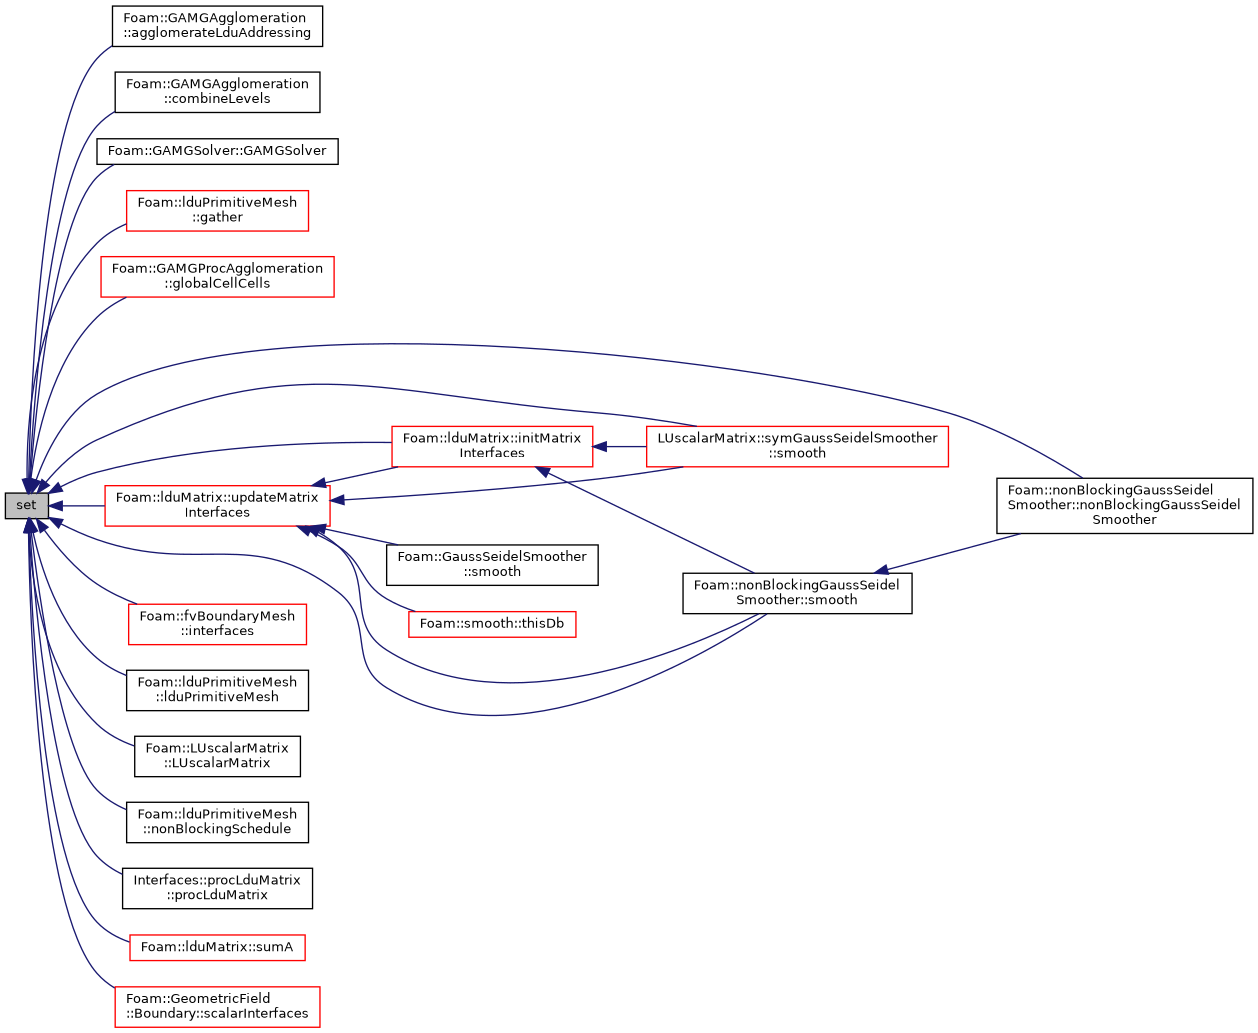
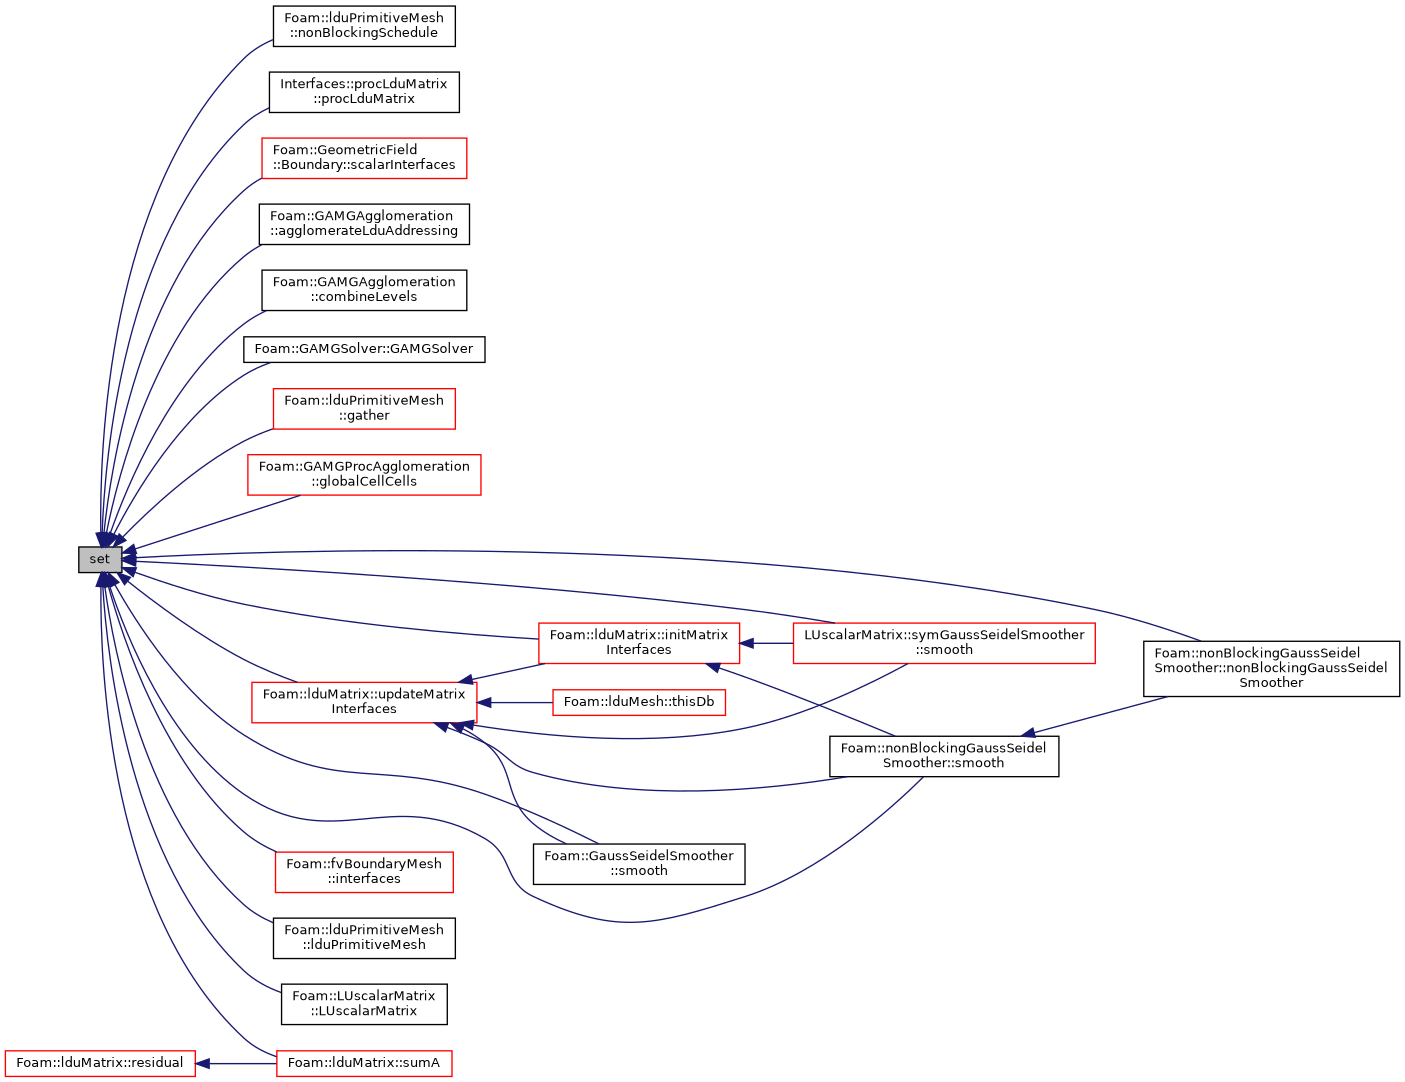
(492, 624) -> (639, 703)
none -> (325, 768)
none -> (100, 1064)
